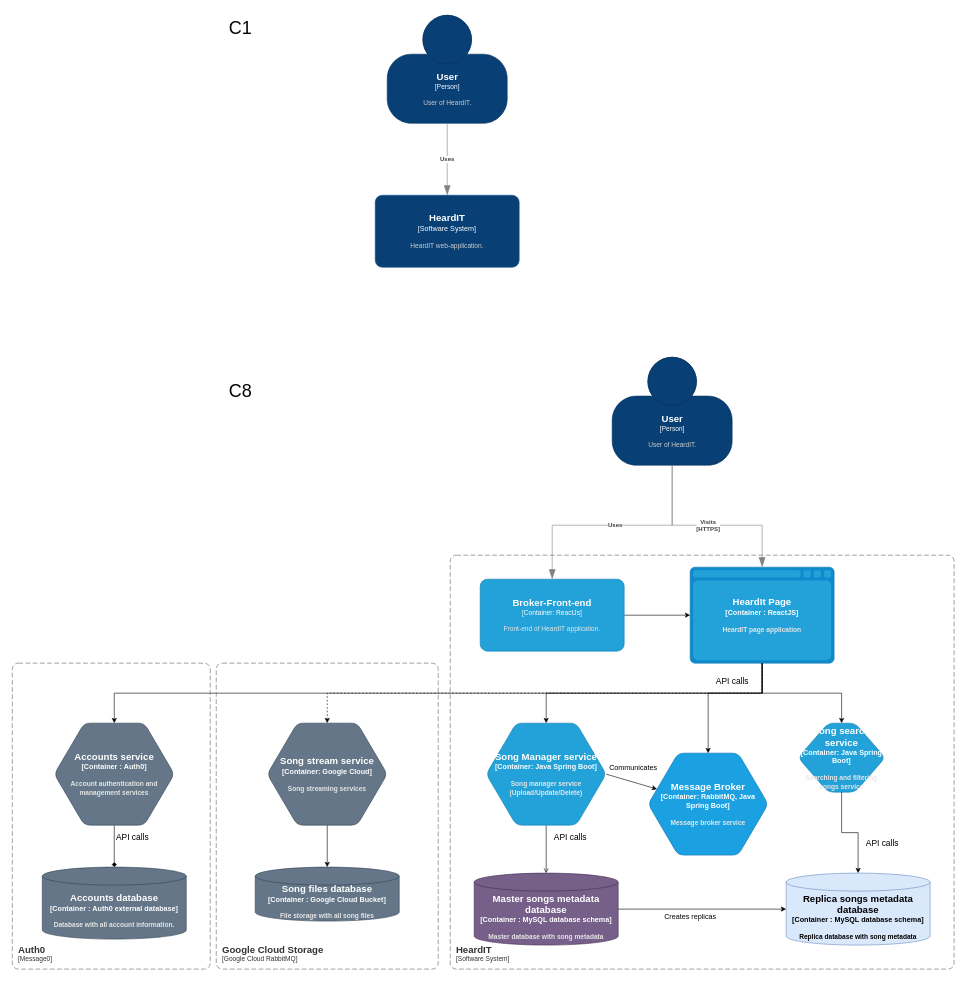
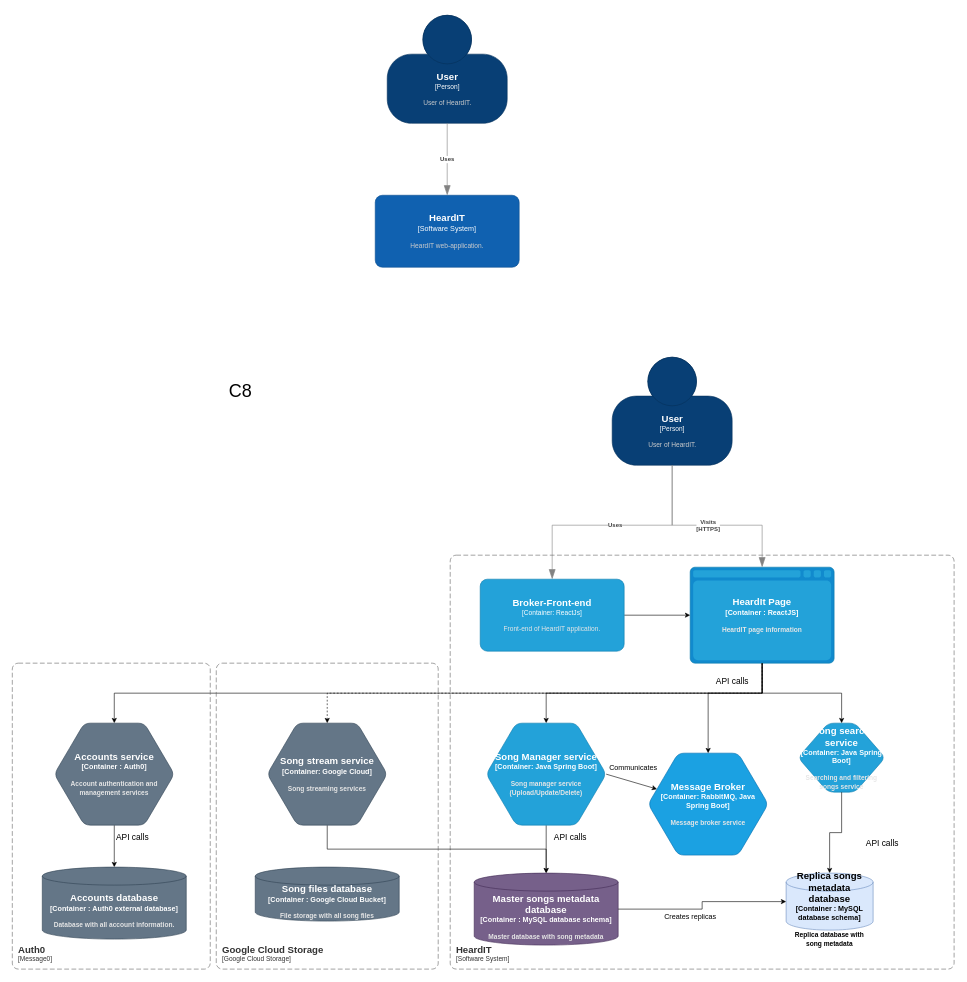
(240, 27) -> none
(447, 231) -> (447, 231)
(762, 615) -> (762, 615)
(114, 861) -> (114, 861)
(327, 861) -> (434, 849)
(858, 909) -> (830, 902)
(261, 955) -> (260, 955)
